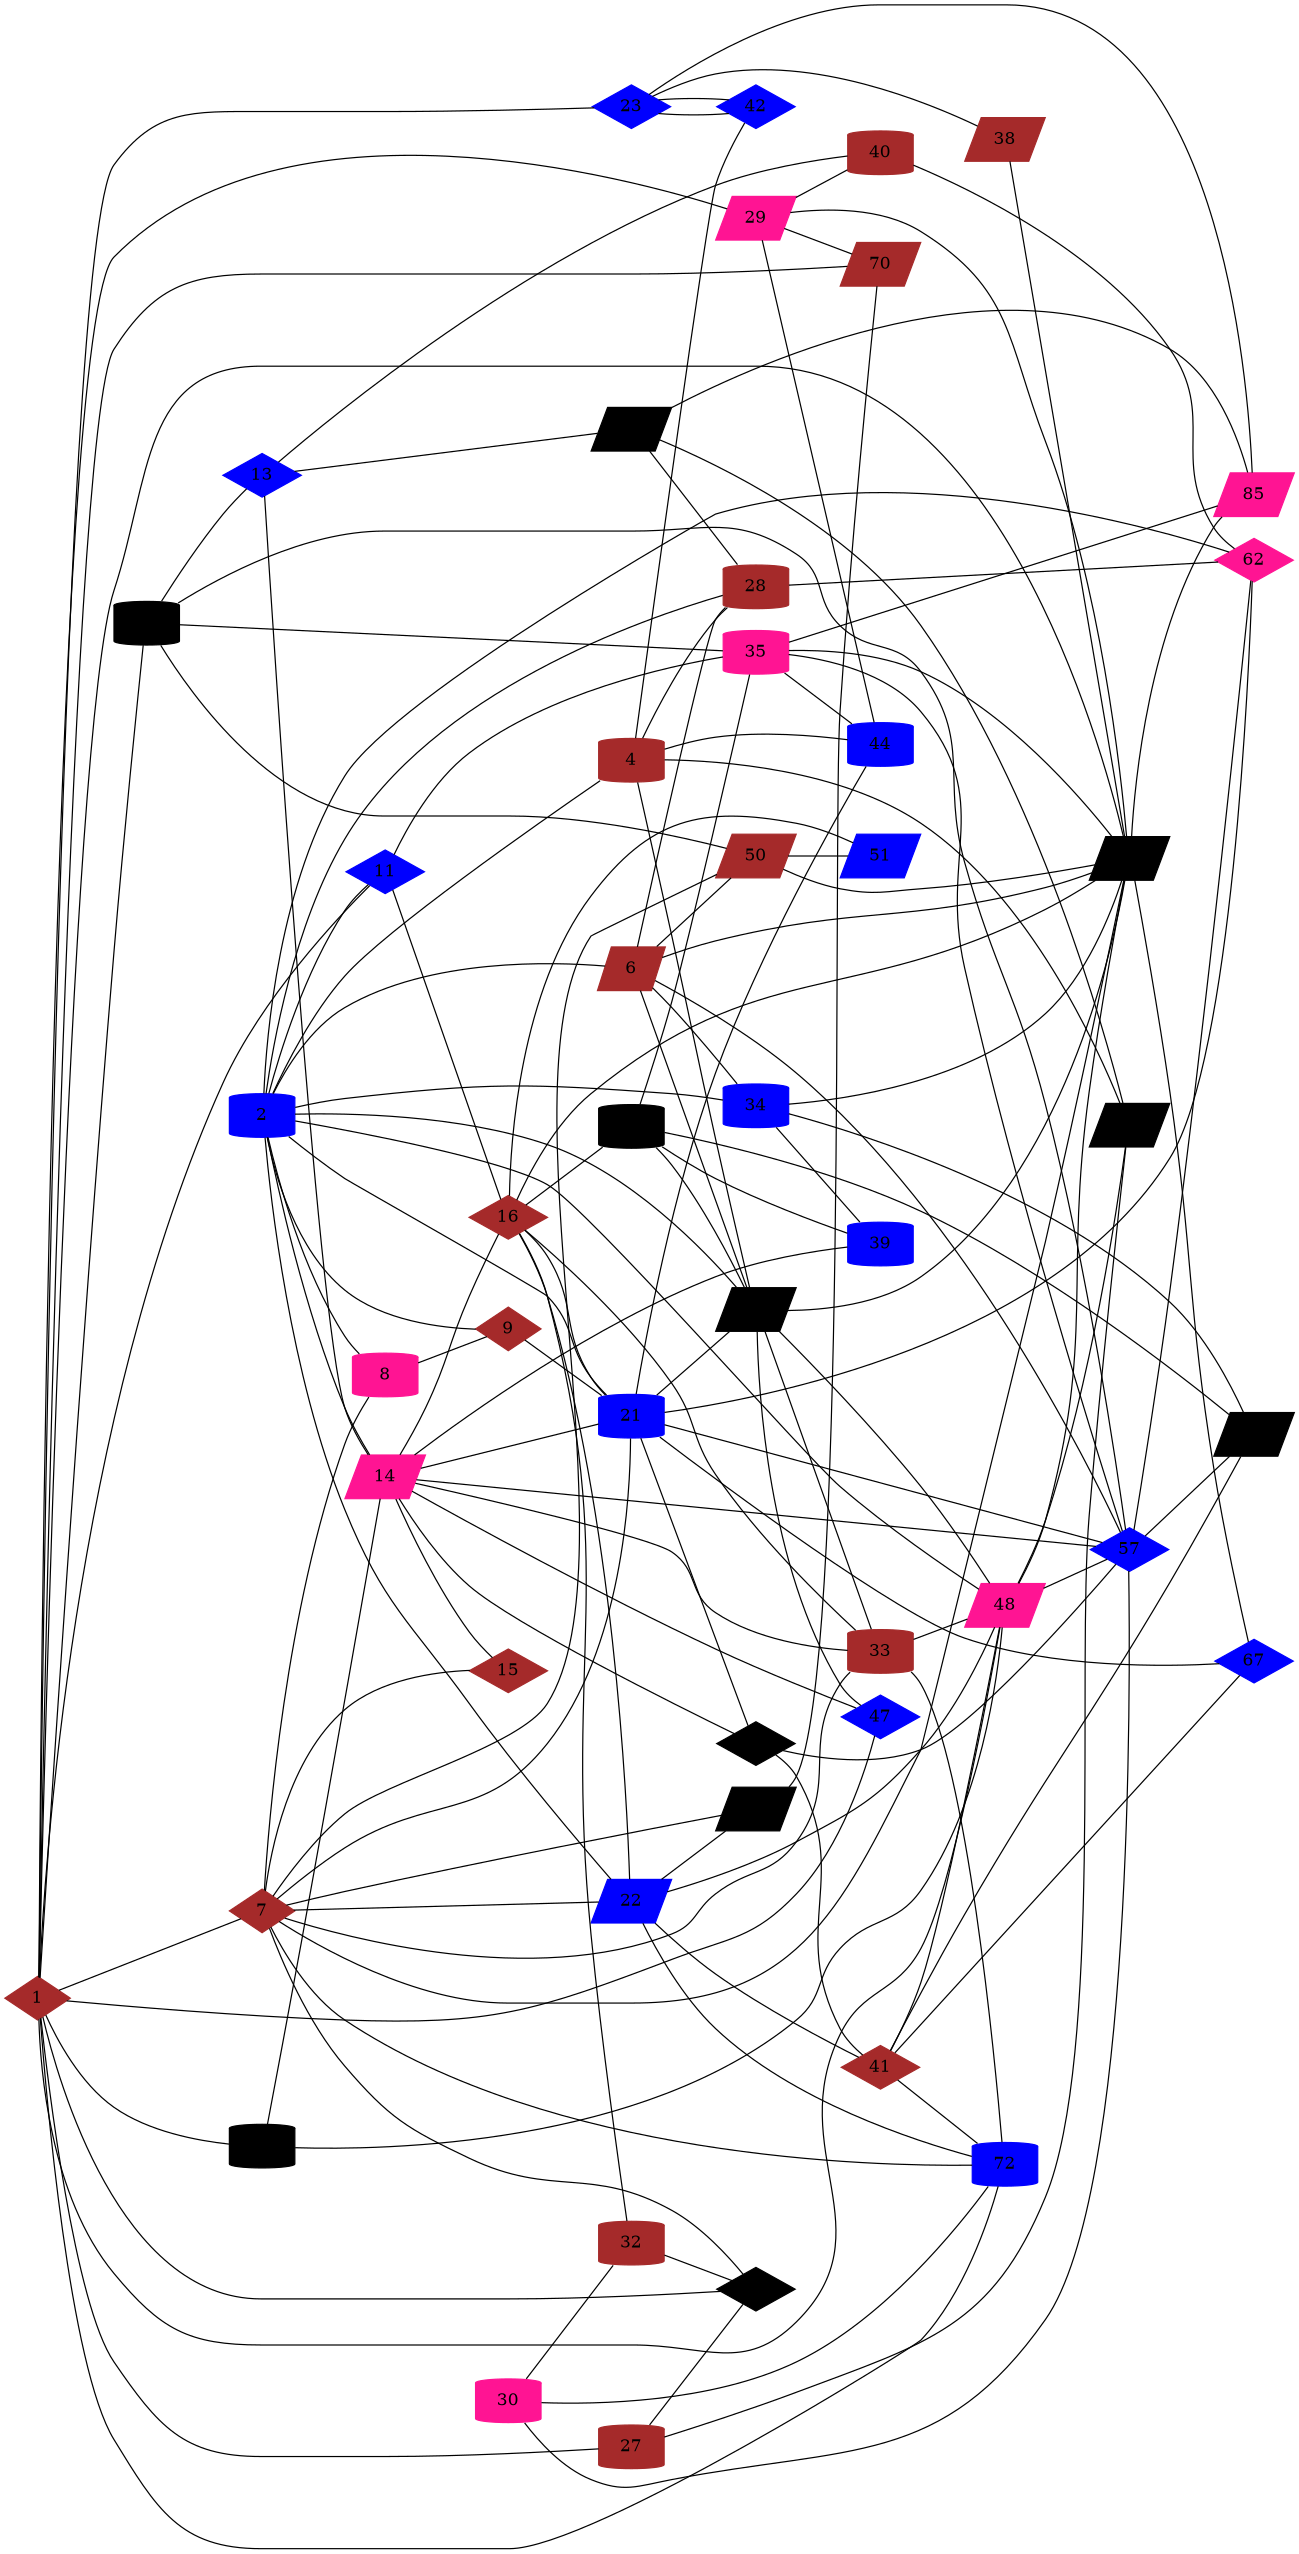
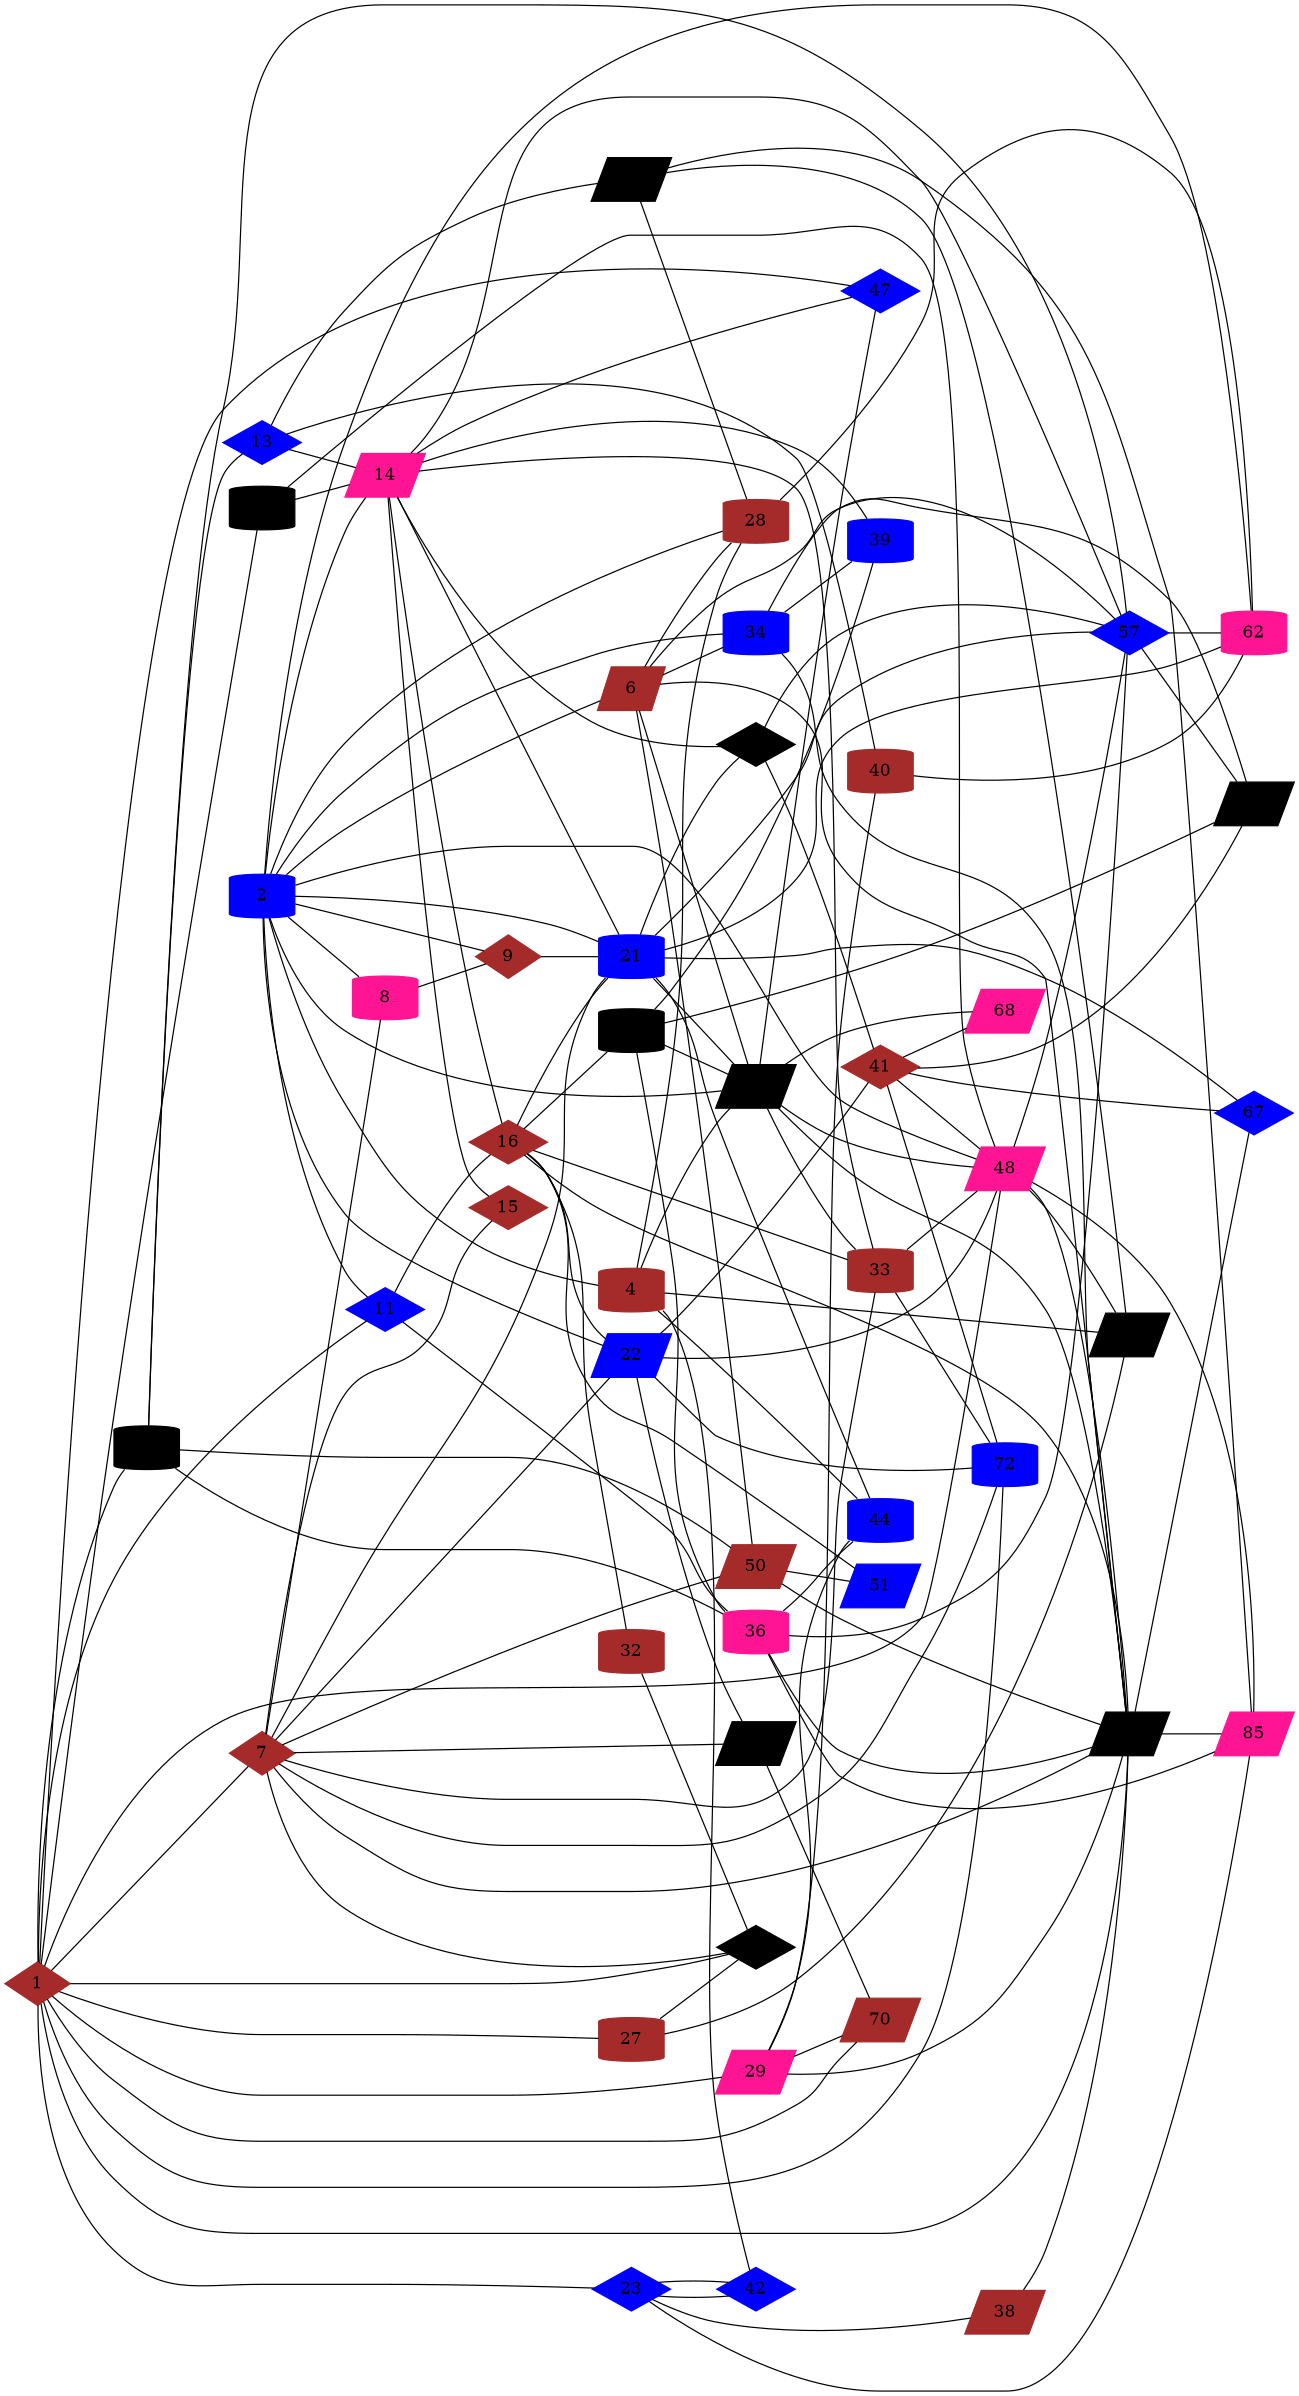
(1254, 560) -> (1254, 633)
(756, 652) -> (756, 1632)
none -> (1005, 1011)
none -> (1217, 1412)
(508, 2401) -> none
